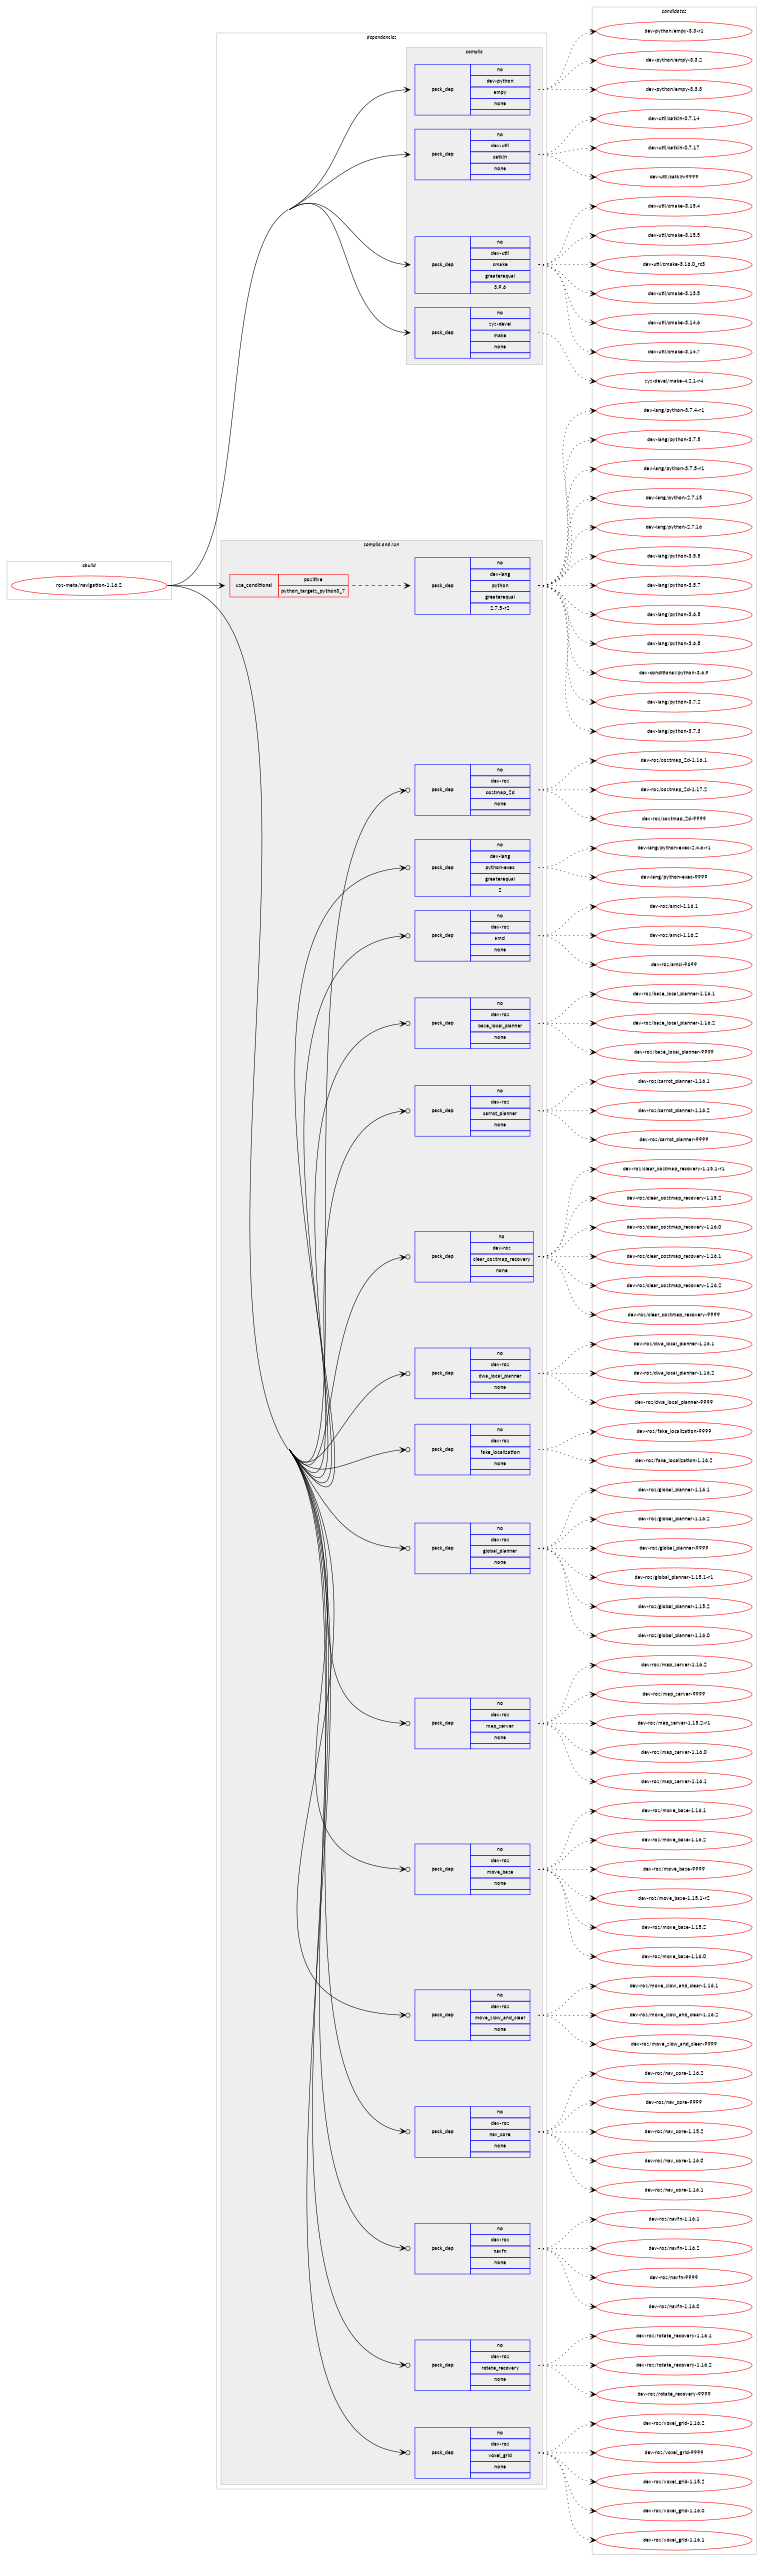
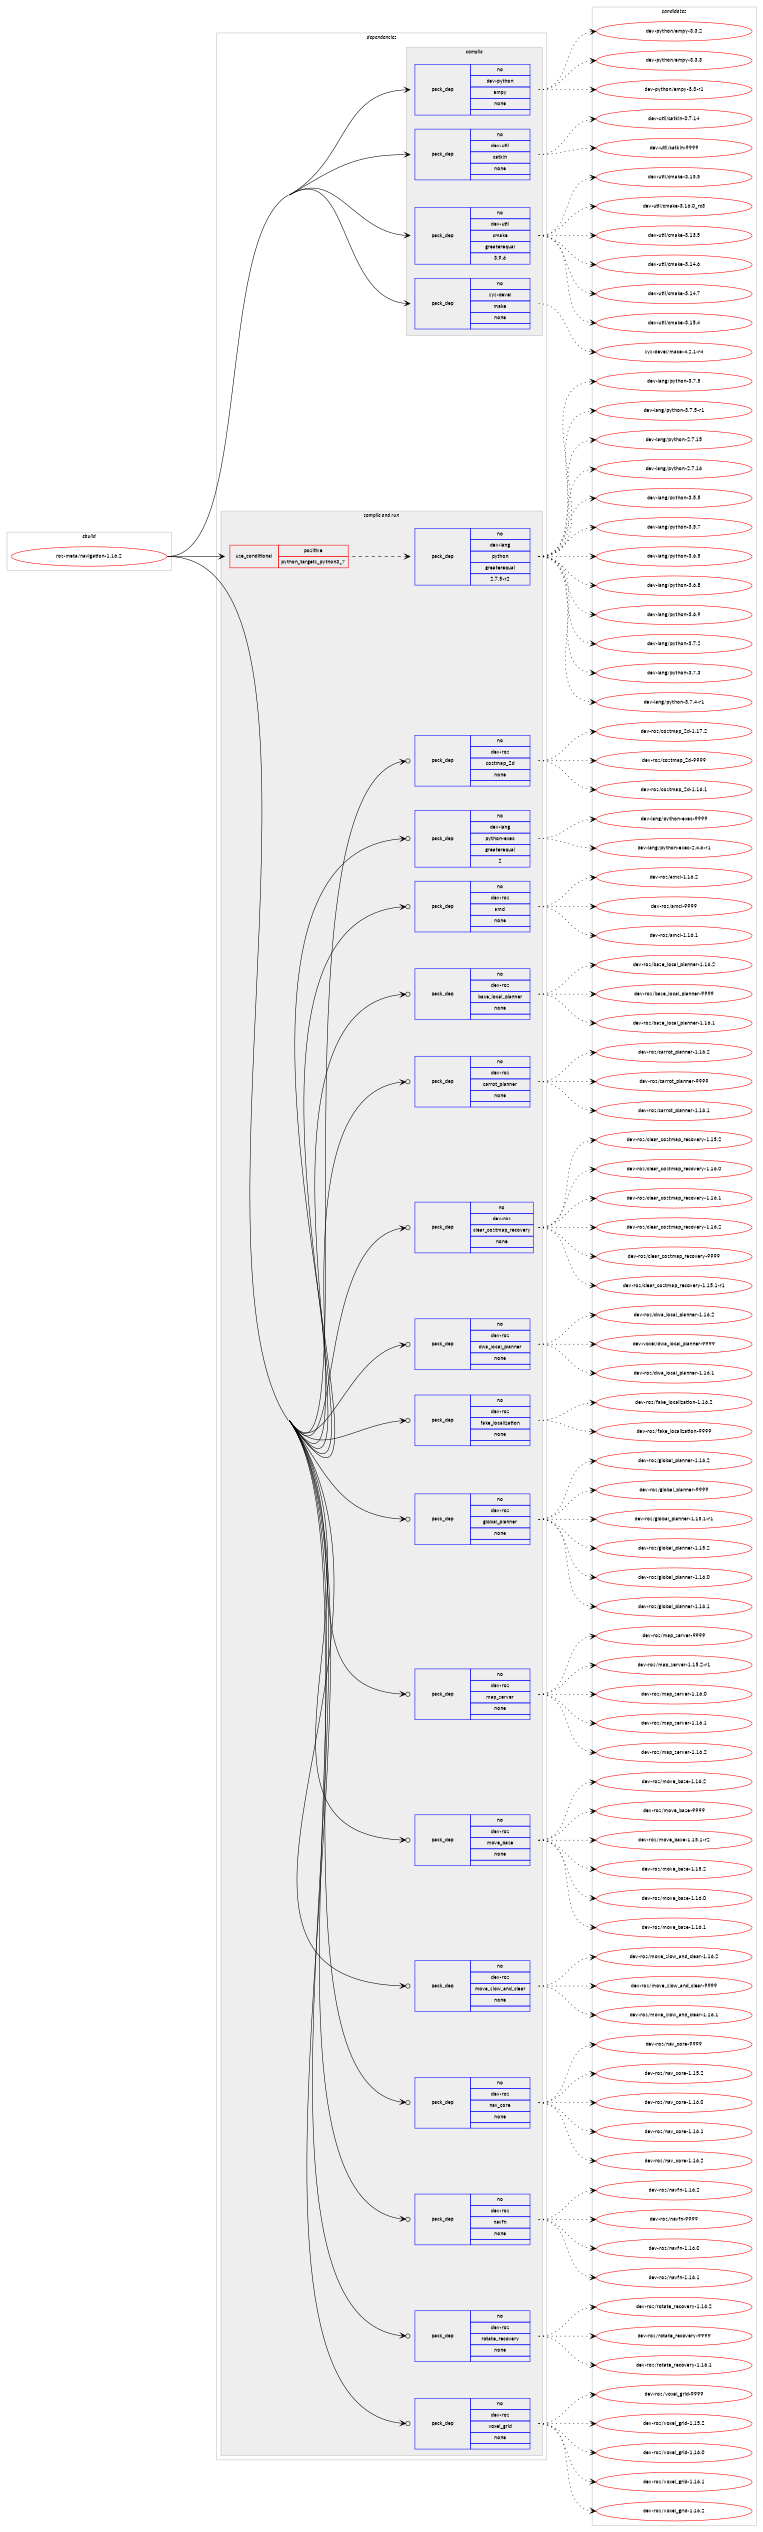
(674, 148) -> none
(674, 673) -> (674, 615)
(674, 965) -> (674, 907)
(674, 1403) -> (674, 1344)
